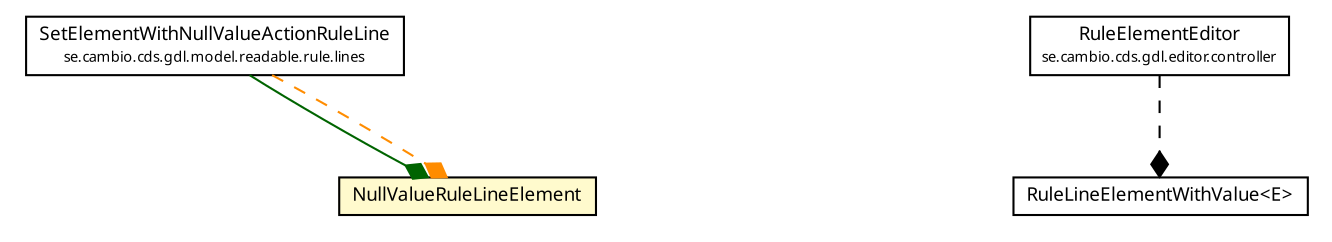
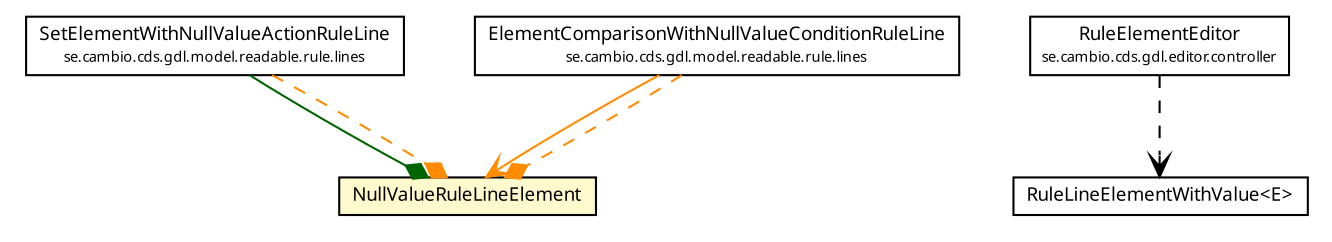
none -> (717, 46)
(1160, 115) -> (1160, 115)
